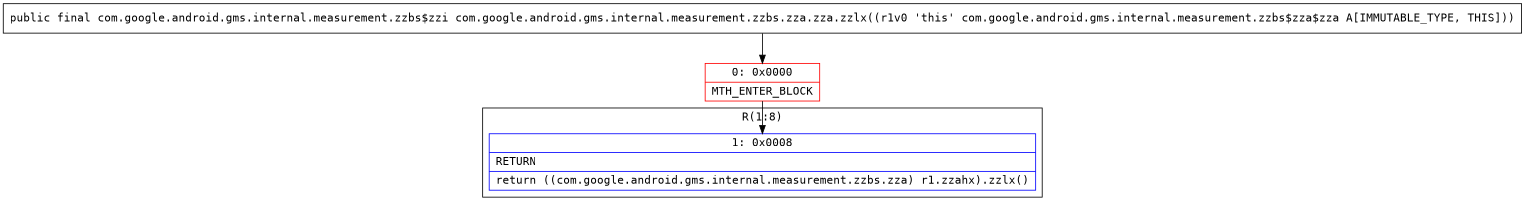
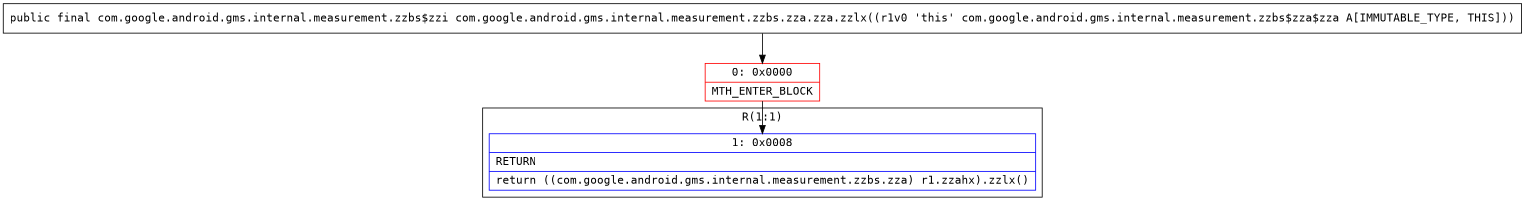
(762, 117) -> (762, 117)
